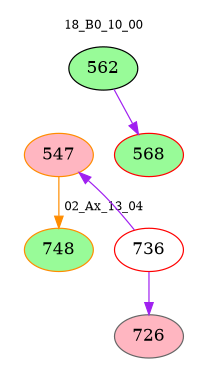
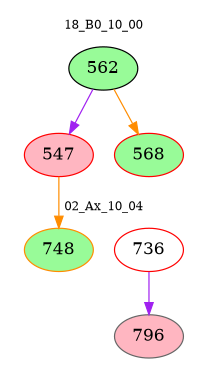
(123, 106) -> (123, 106)
(59, 155) -> (59, 155)
(112, 204) -> (84, 106)
(104, 207) -> (104, 207)
(149, 336) -> (149, 336)
